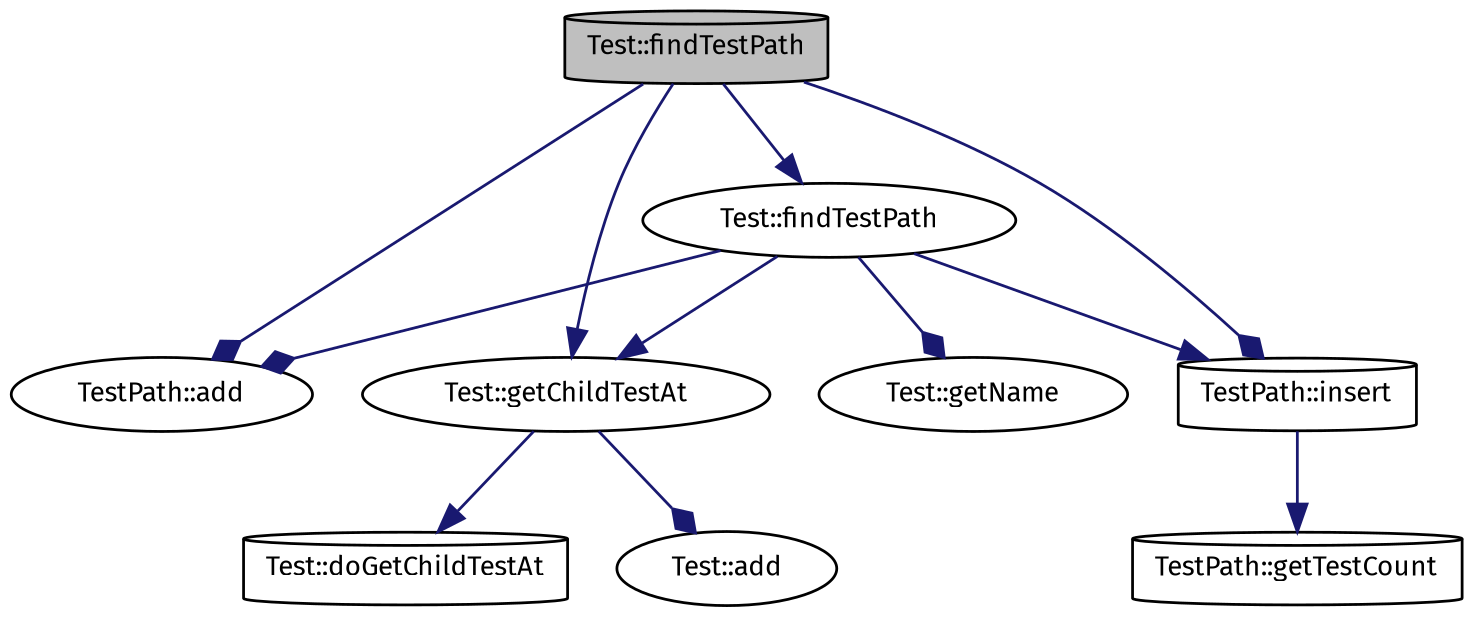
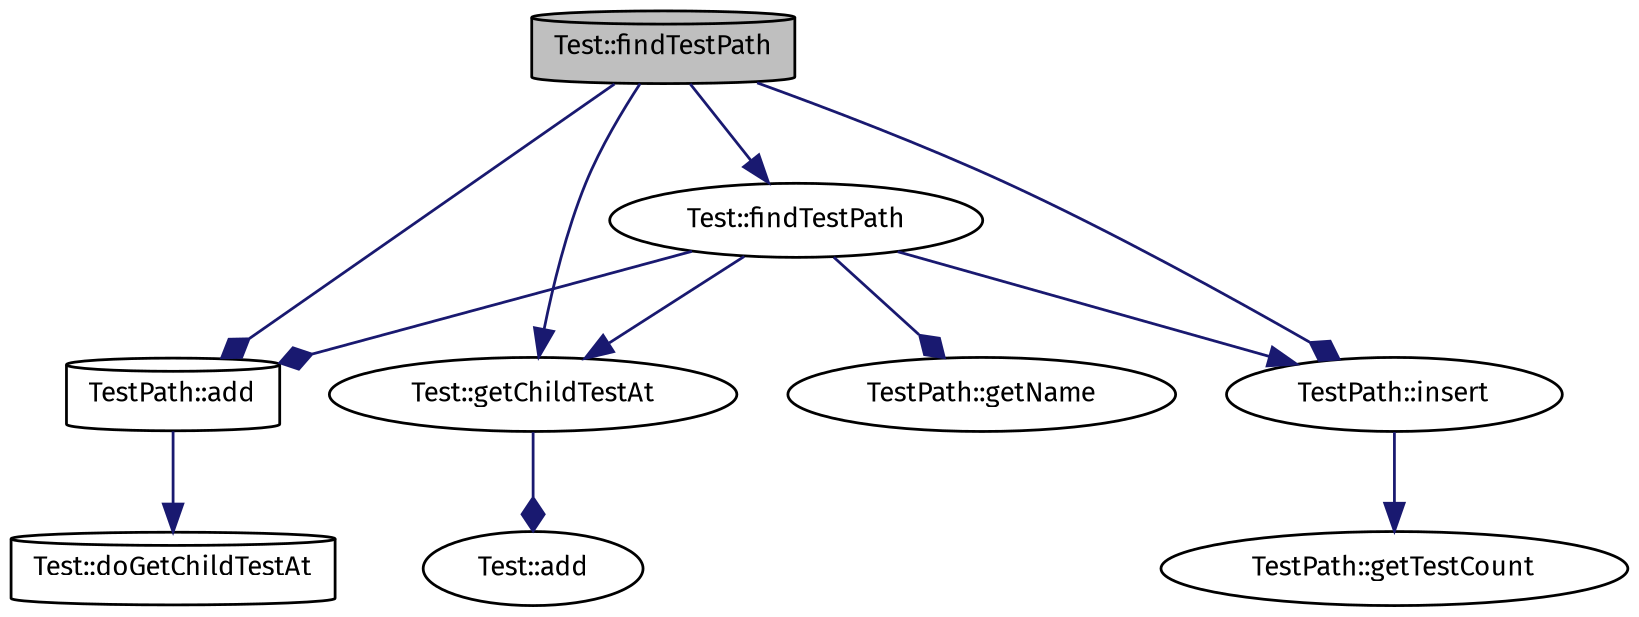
(162, 394) -> (173, 394)
(973, 394) -> (982, 394)
(1297, 394) -> (1394, 394)
(496, 471) -> (173, 468)
(1297, 569) -> (1394, 569)
